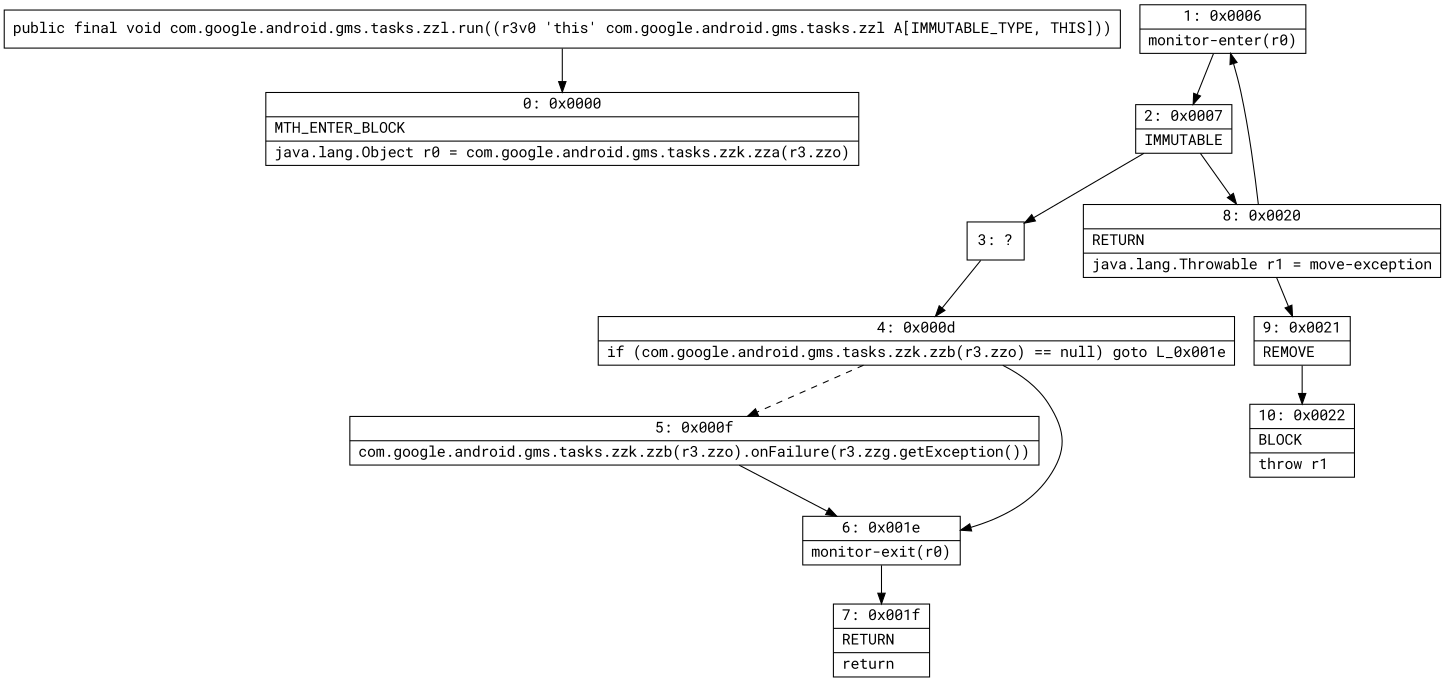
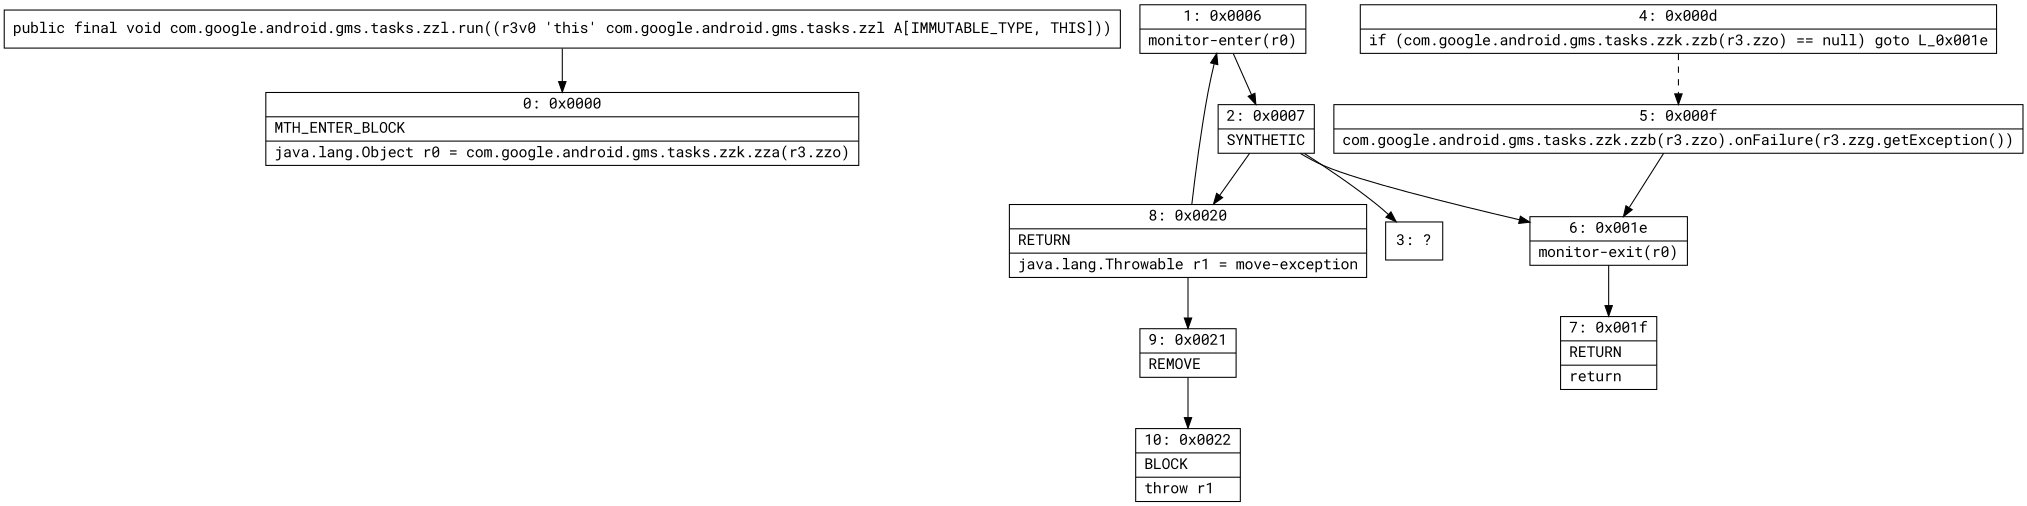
(1184, 141) -> (1266, 141)
(961, 284) -> none
(1059, 457) -> (1408, 192)
